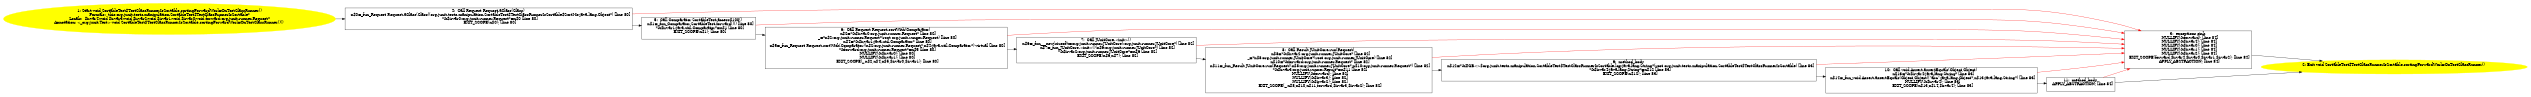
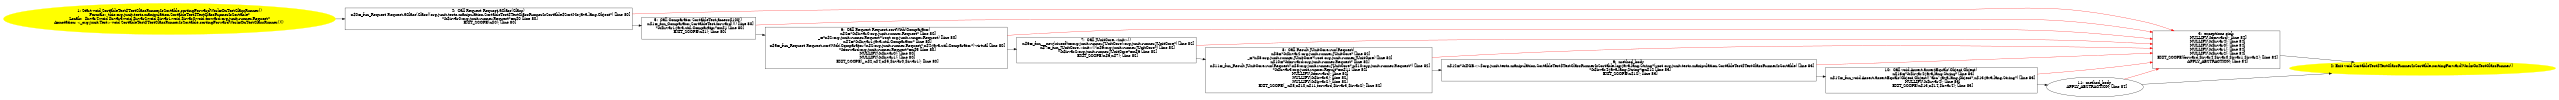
(2081, 84) -> (2095, 87)
